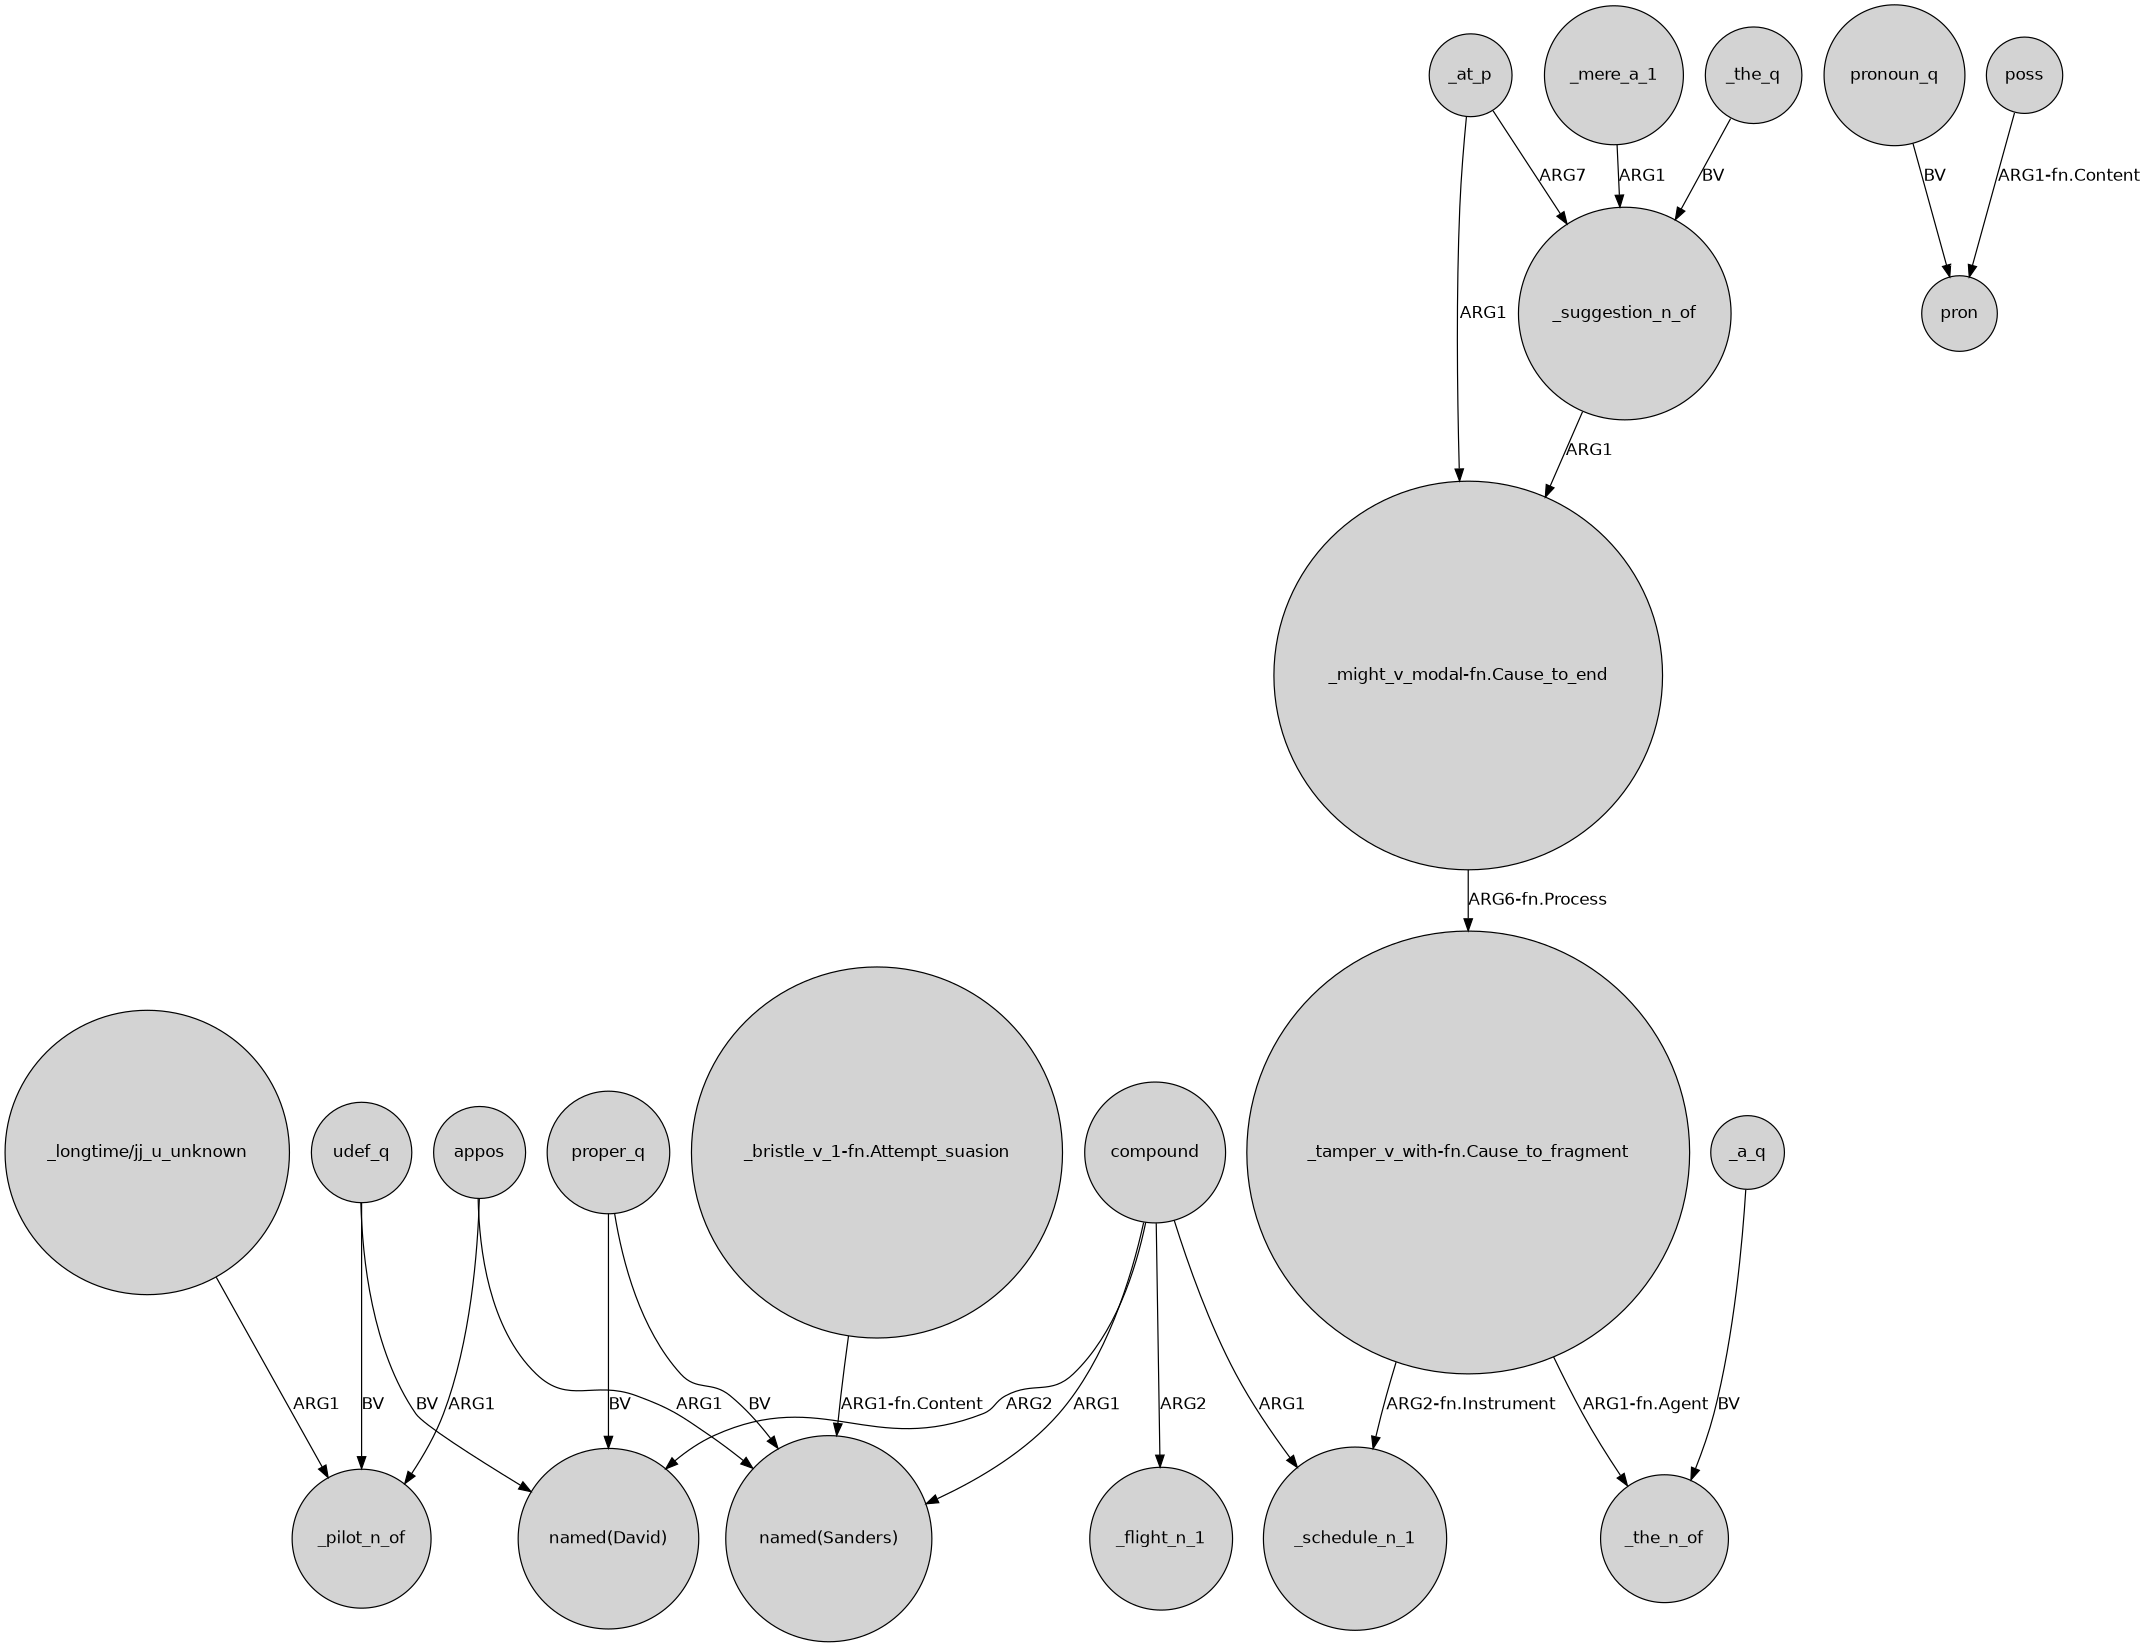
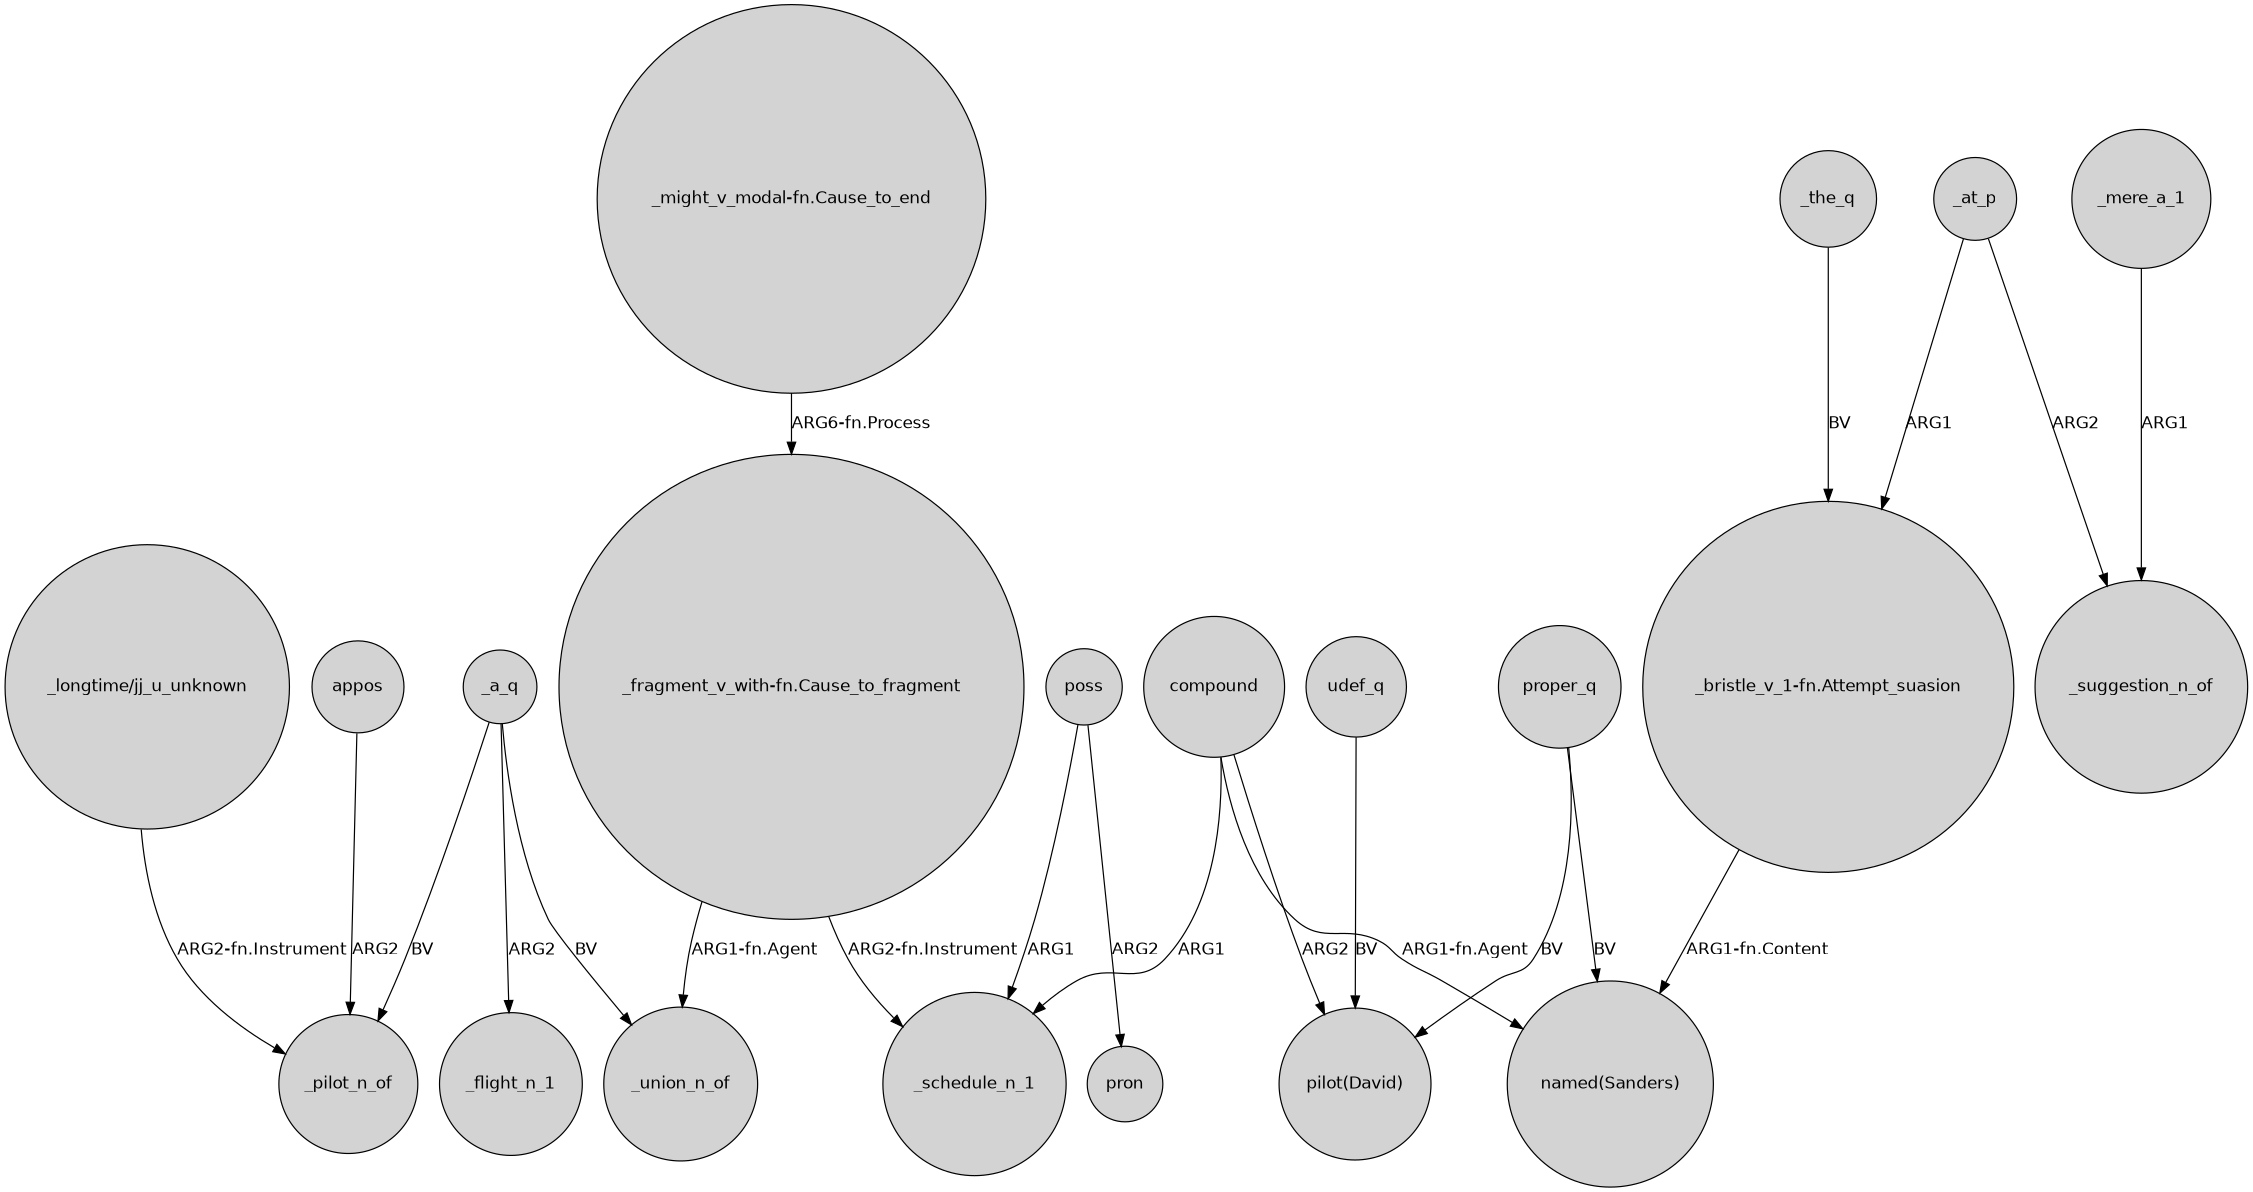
(1895, 75) -> none
(1706, 164) -> (1828, 368)
(1563, 176) -> (2076, 424)
(2069, 176) -> (1136, 950)
(1458, 293) -> (1924, 368)
(1566, 449) -> none
none -> (1051, 858)
(1468, 1152) -> (791, 687)
(362, 1329) -> (440, 867)
(1158, 1339) -> (505, 862)
(553, 1386) -> none
(317, 1405) -> (262, 950)
(472, 1405) -> (376, 950)
(1097, 1405) -> (1465, 950)
(608, 1539) -> (1355, 1084)
(1665, 1539) -> (681, 1084)
